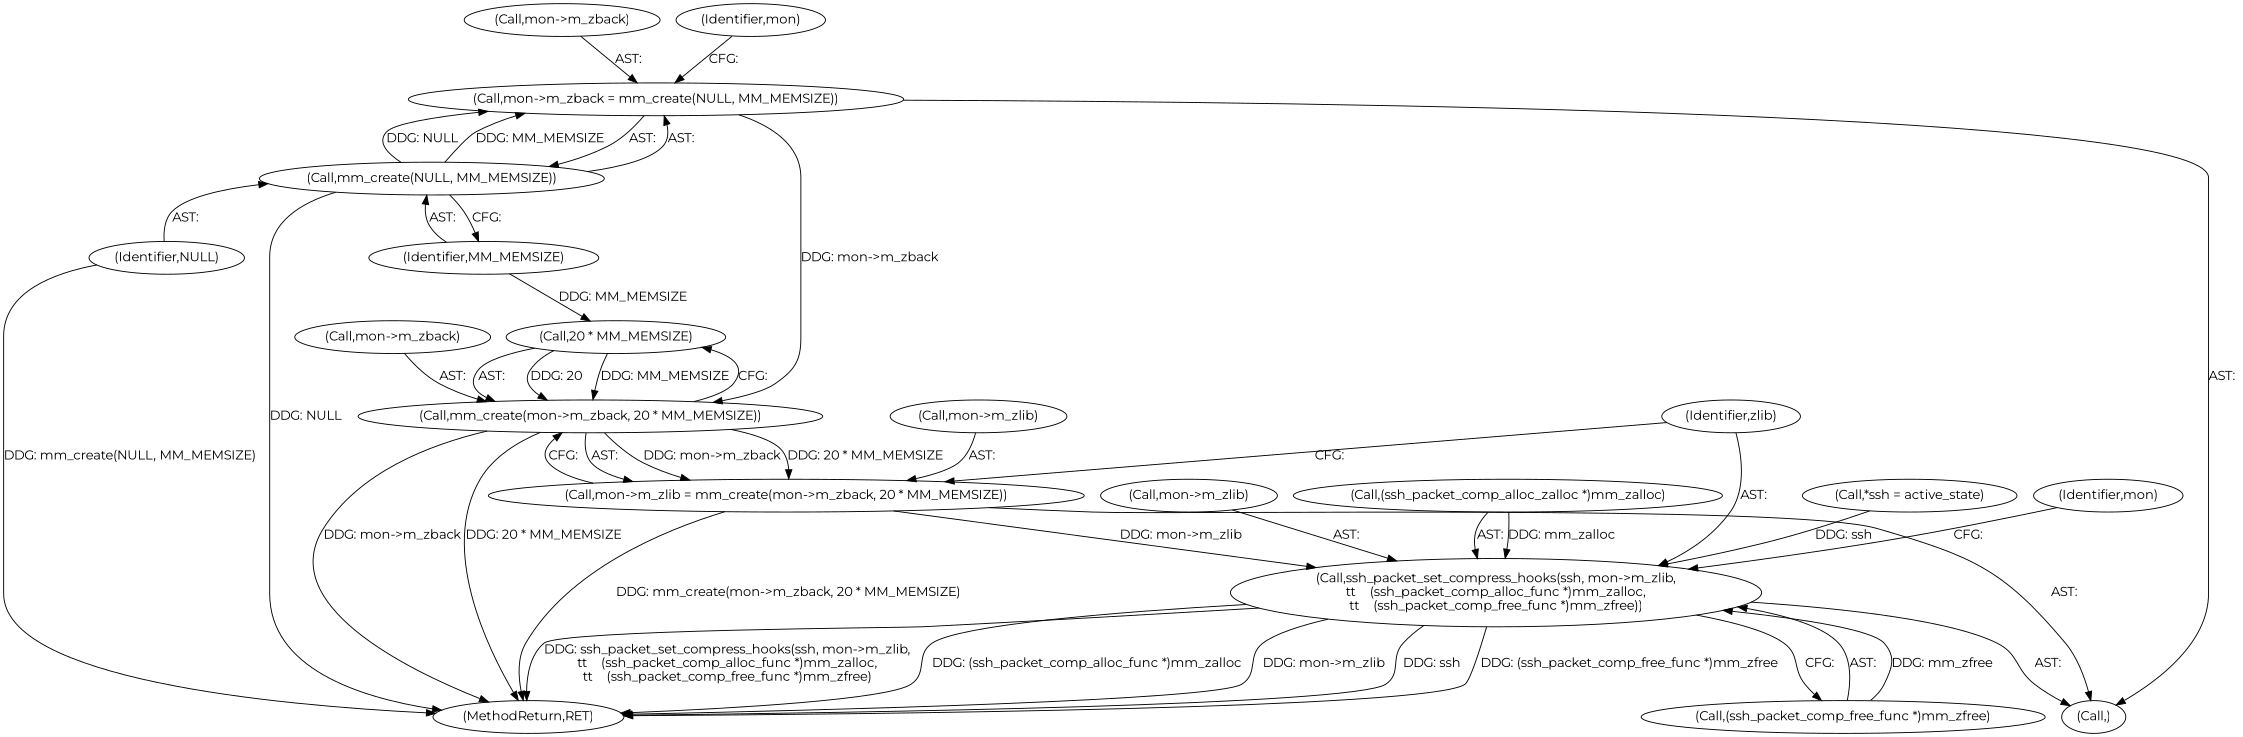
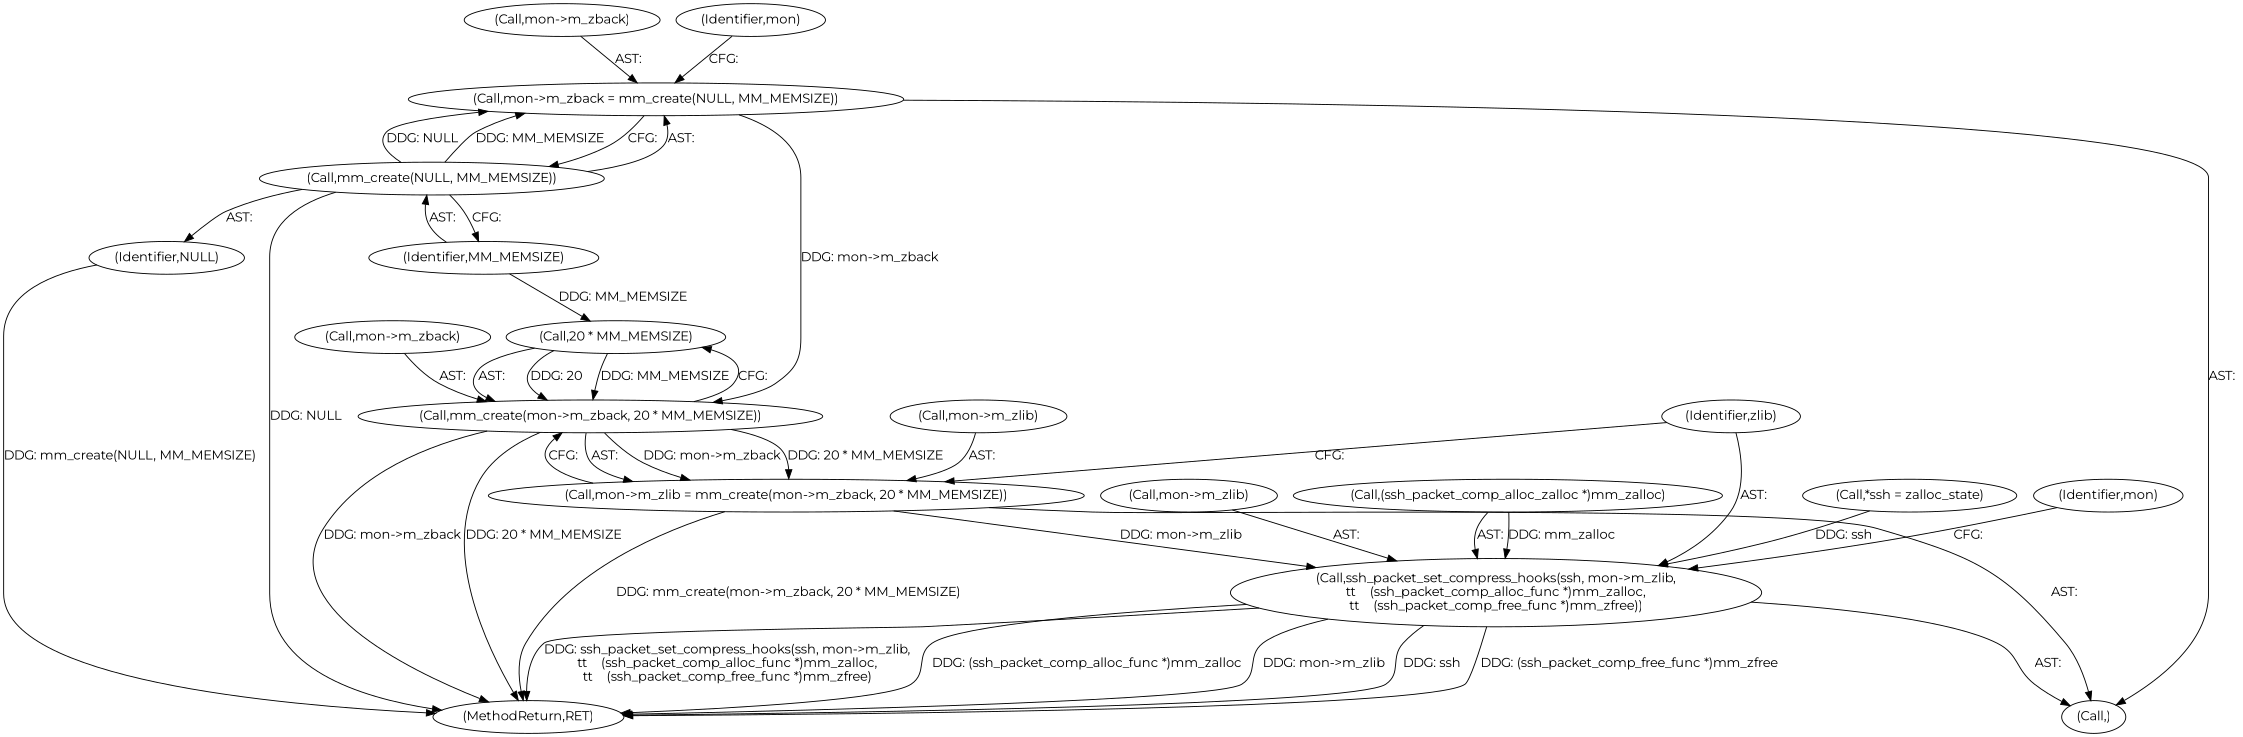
(645, 139) -> (645, 139)
(198, 197) -> (243, 205)
(1910, 496) -> (1910, 496)
(1843, 717) -> none
